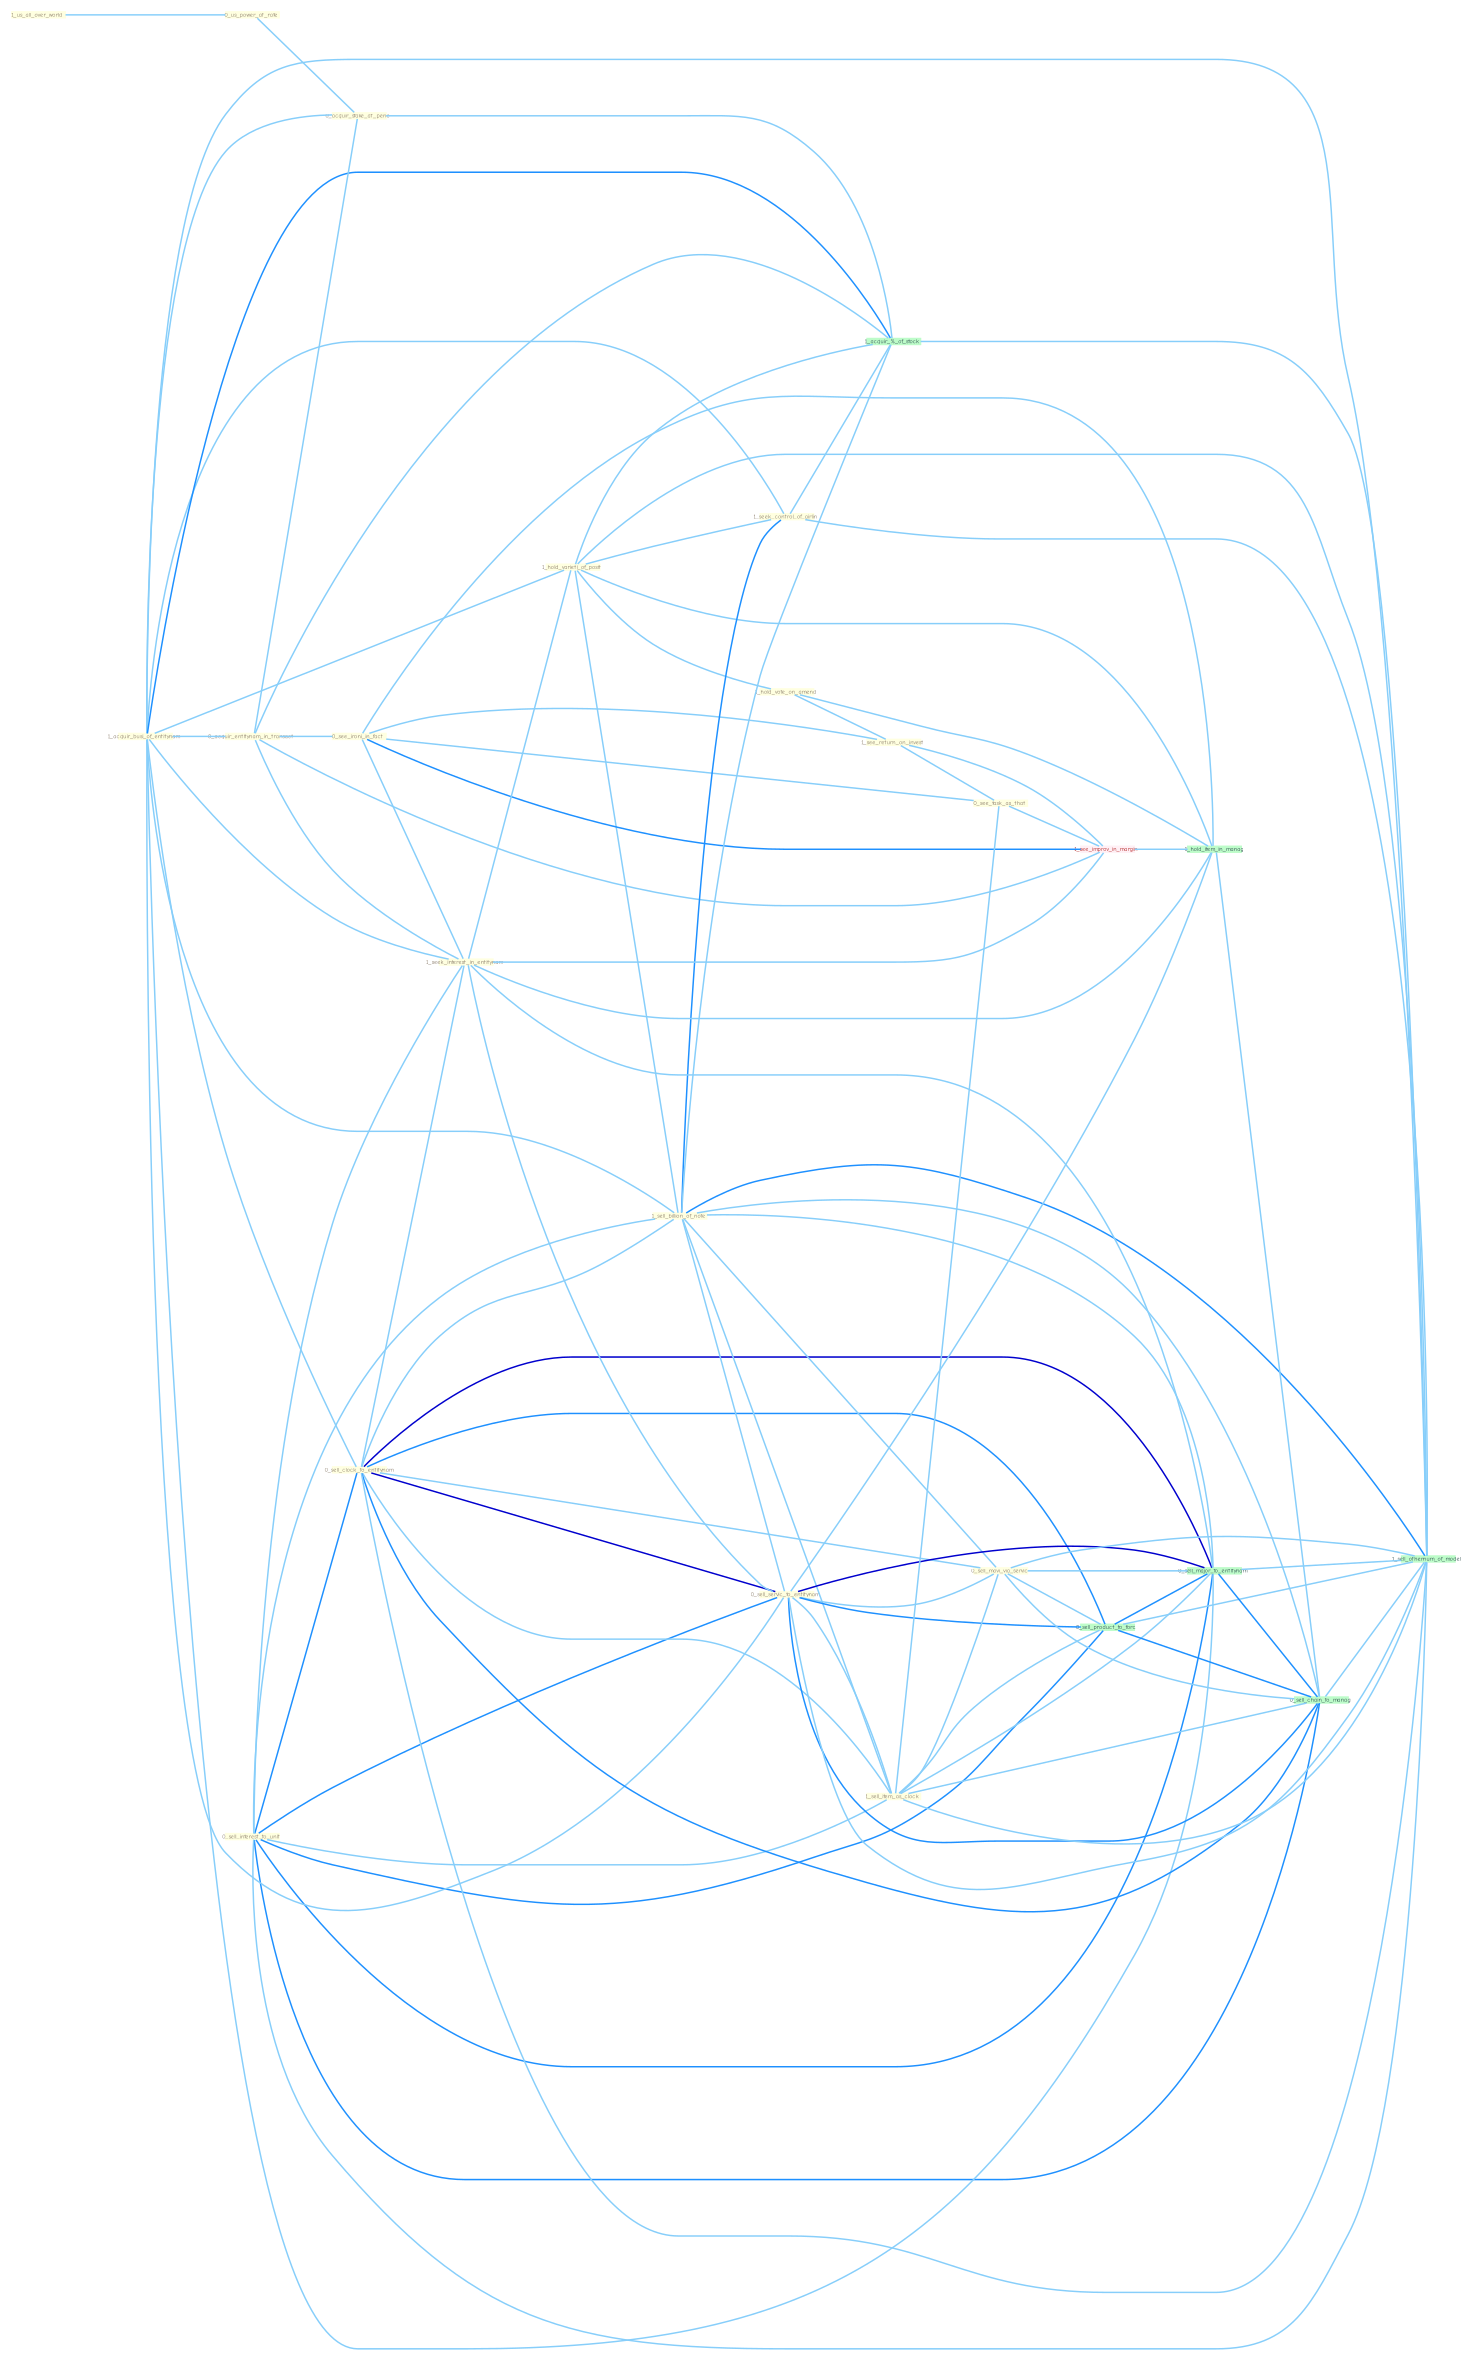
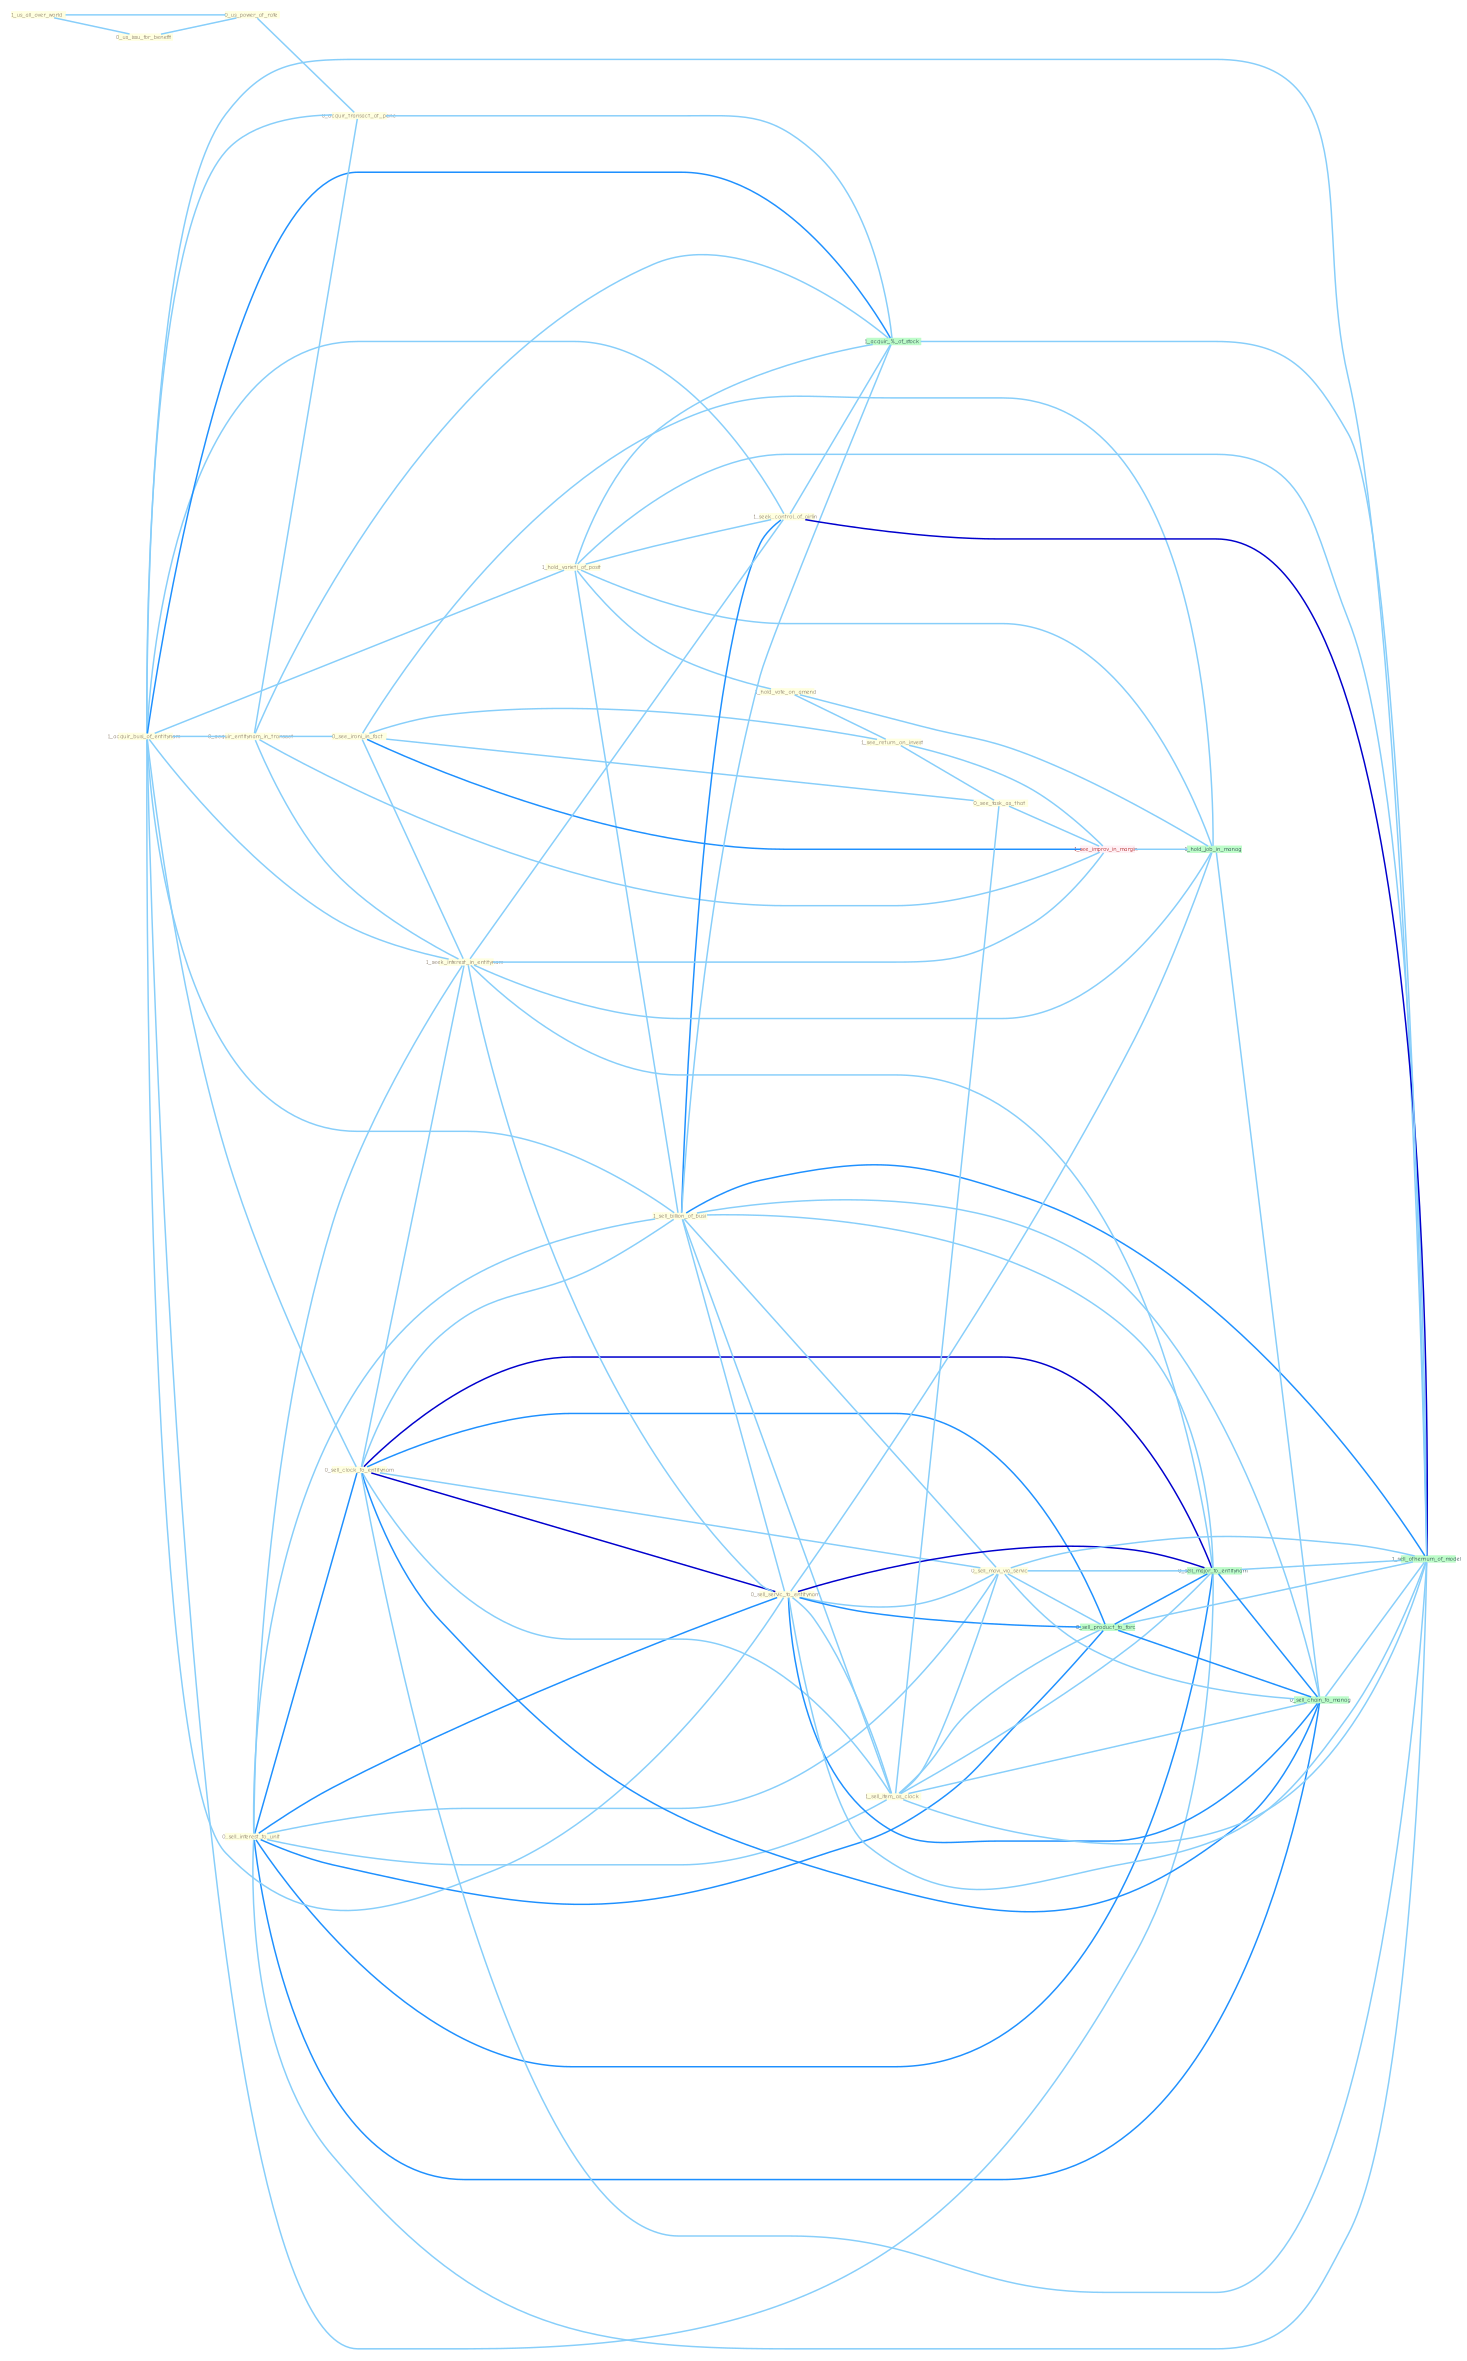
none -> (146, 37)
(359, 116) -> (359, 116)
(520, 764) -> (627, 739)
(1374, 813) -> (1374, 813)
(1215, 849) -> (1215, 849)
(680, 1216) -> (680, 1216)
none -> (698, 1806)
